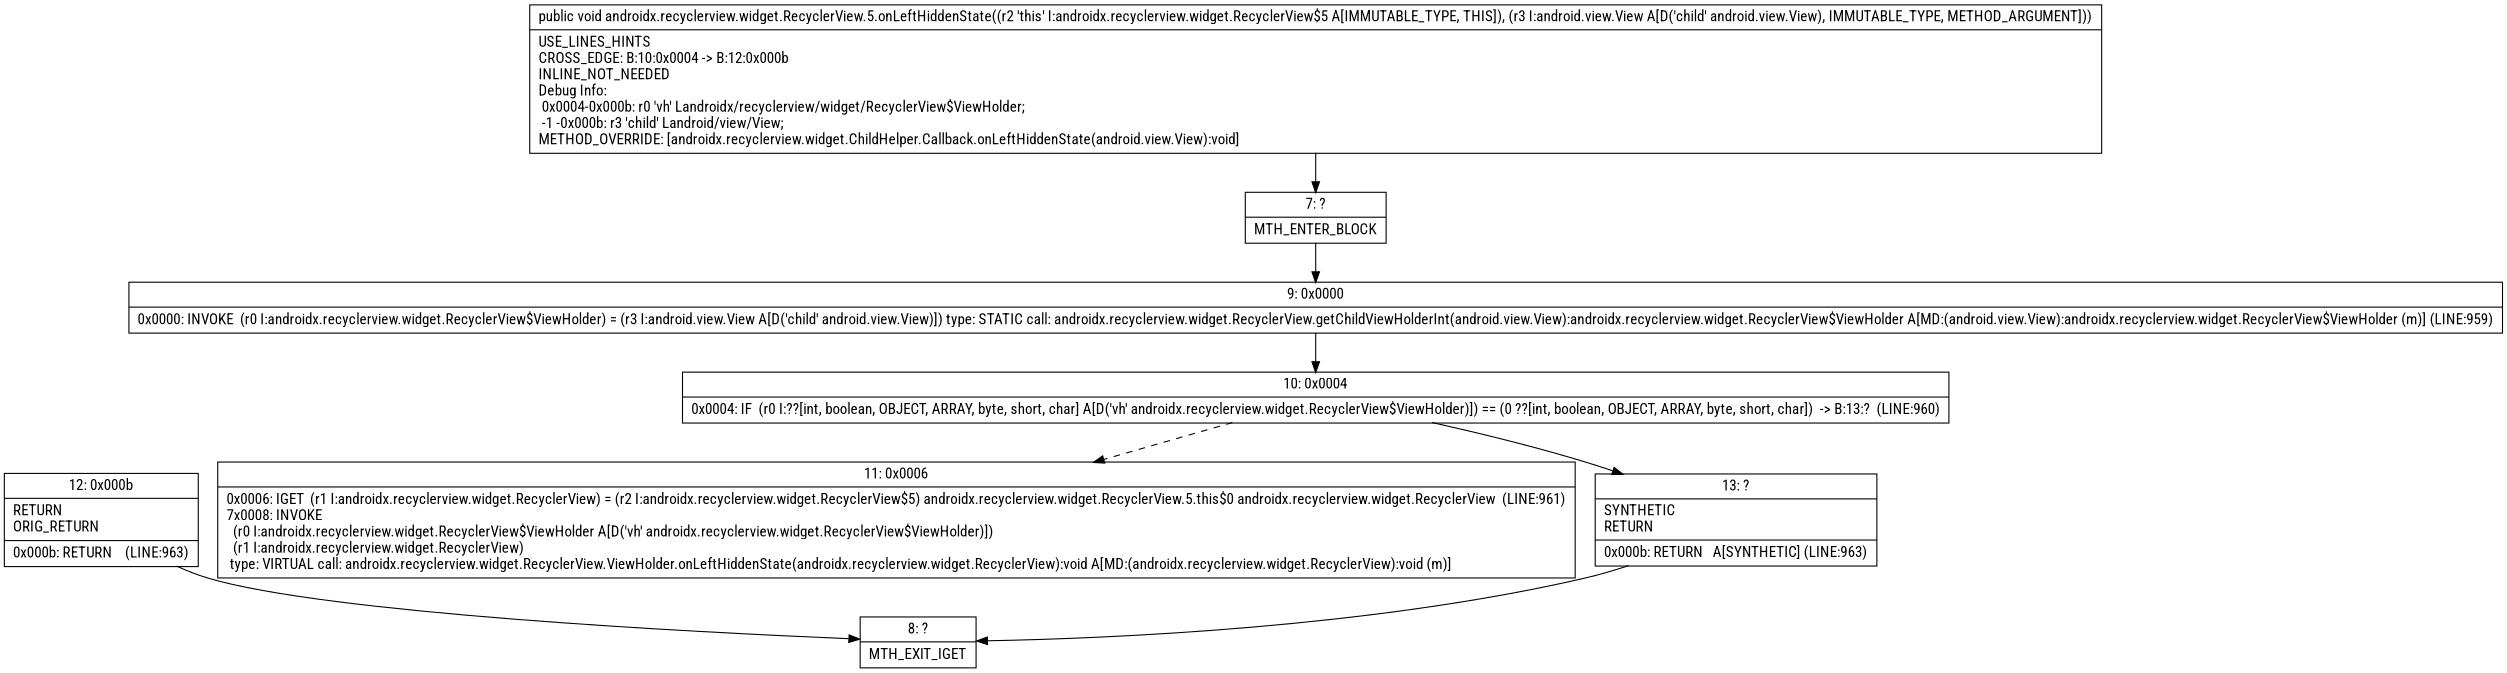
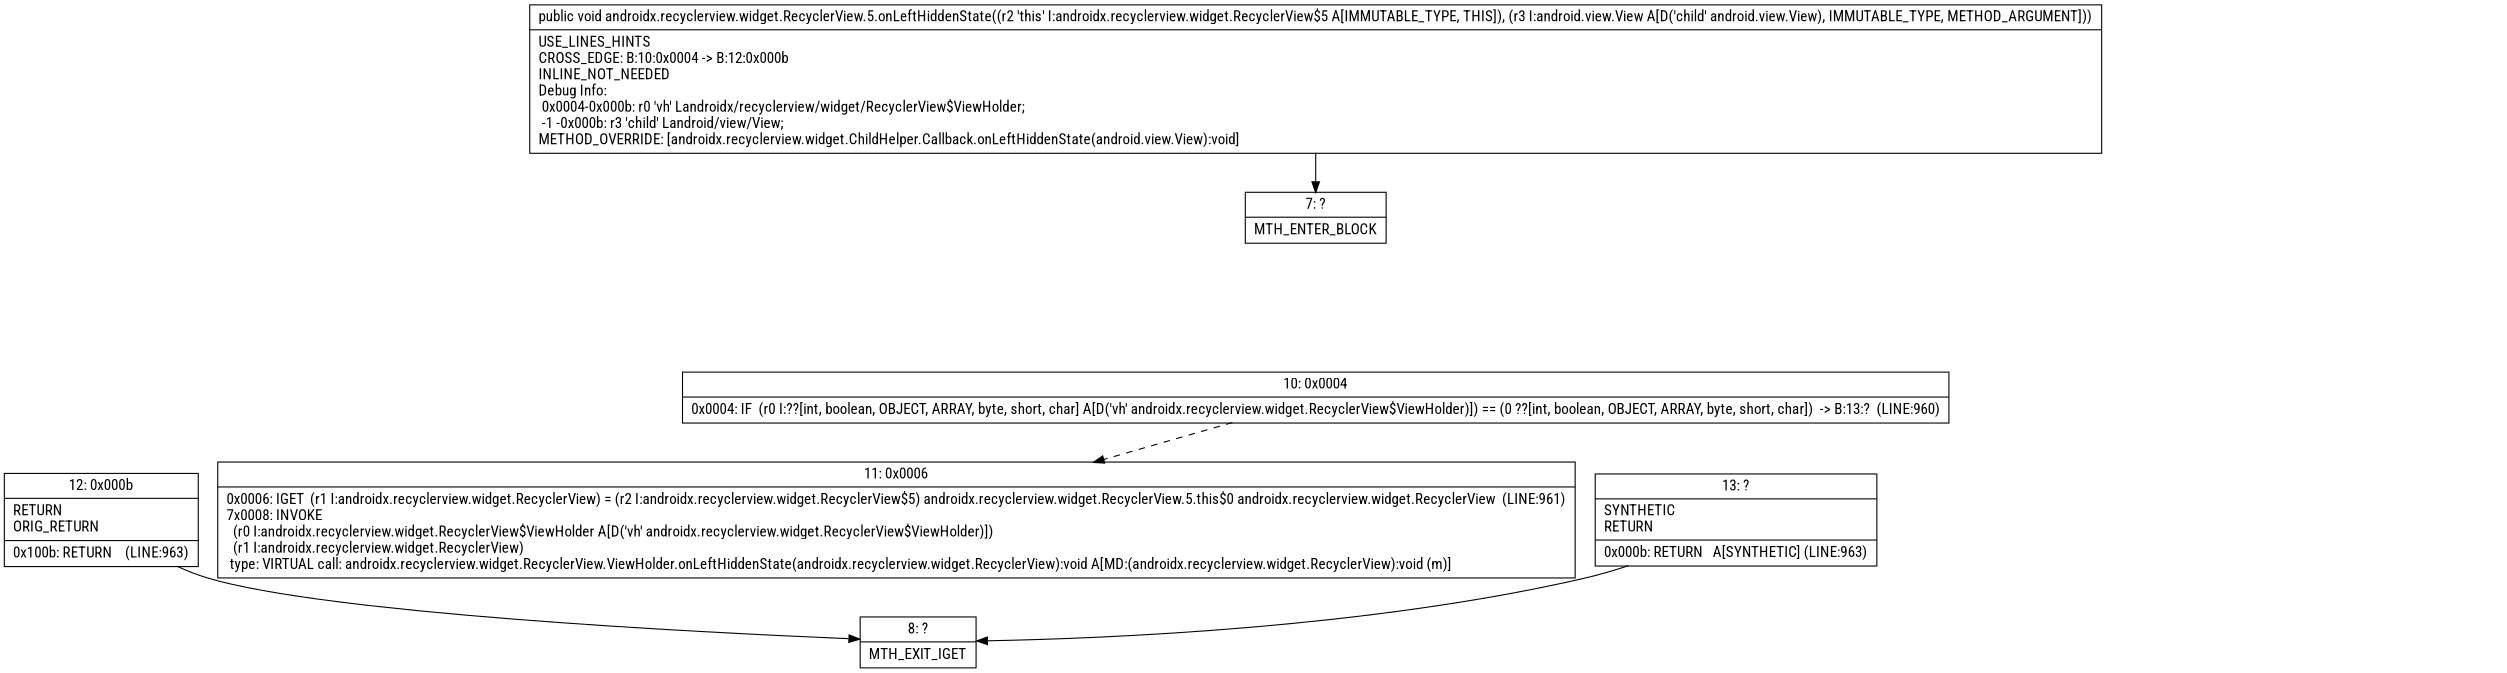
(1316, 308) -> none
(1523, 444) -> none
(101, 553) -> (101, 553)
